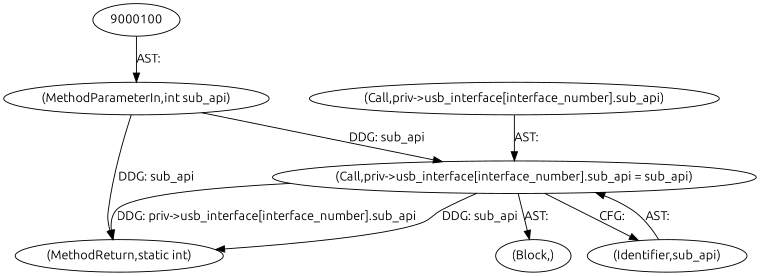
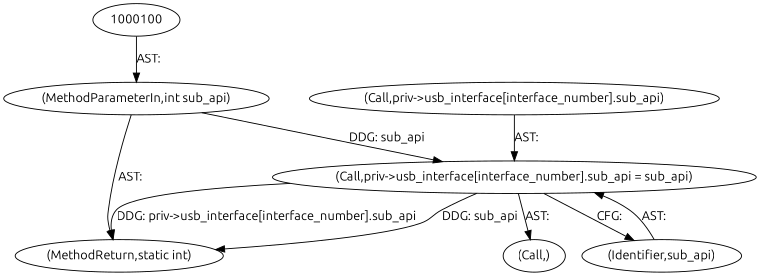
(136, 20) -> (136, 20)
(157, 177) -> (132, 177)
(533, 256) -> (534, 256)
